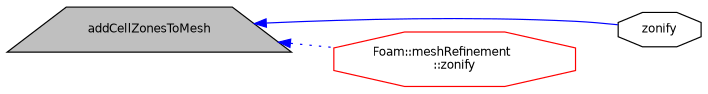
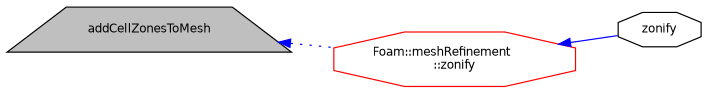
(442, 19) -> (594, 39)
